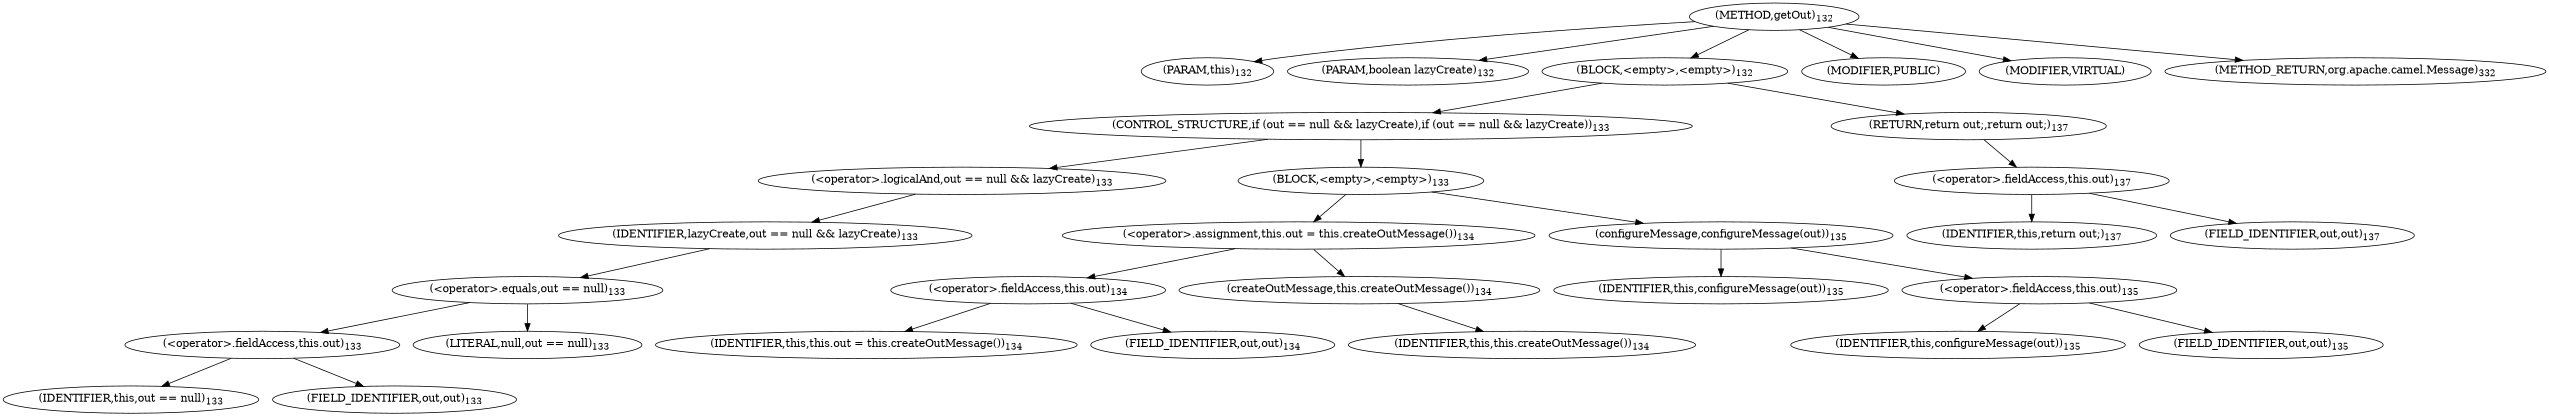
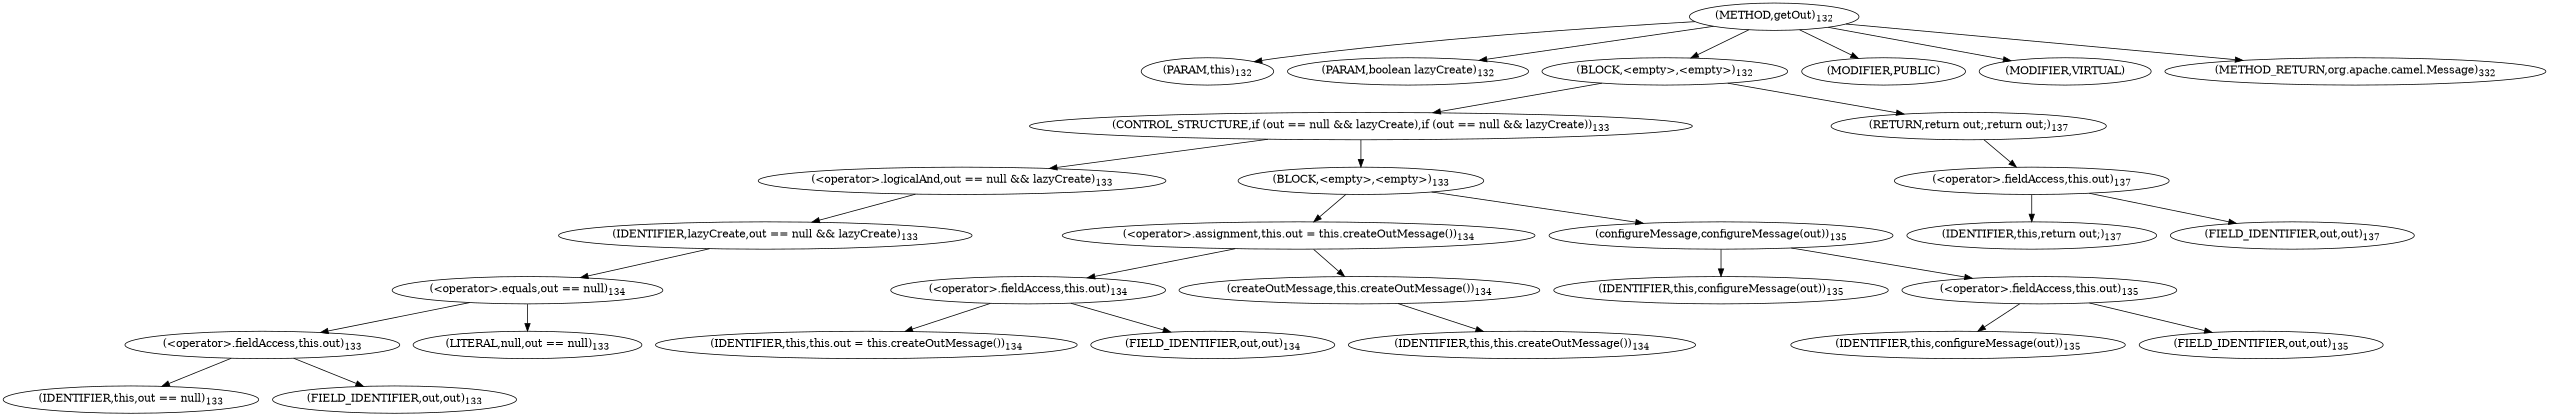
(617, 289) -> (617, 289)
